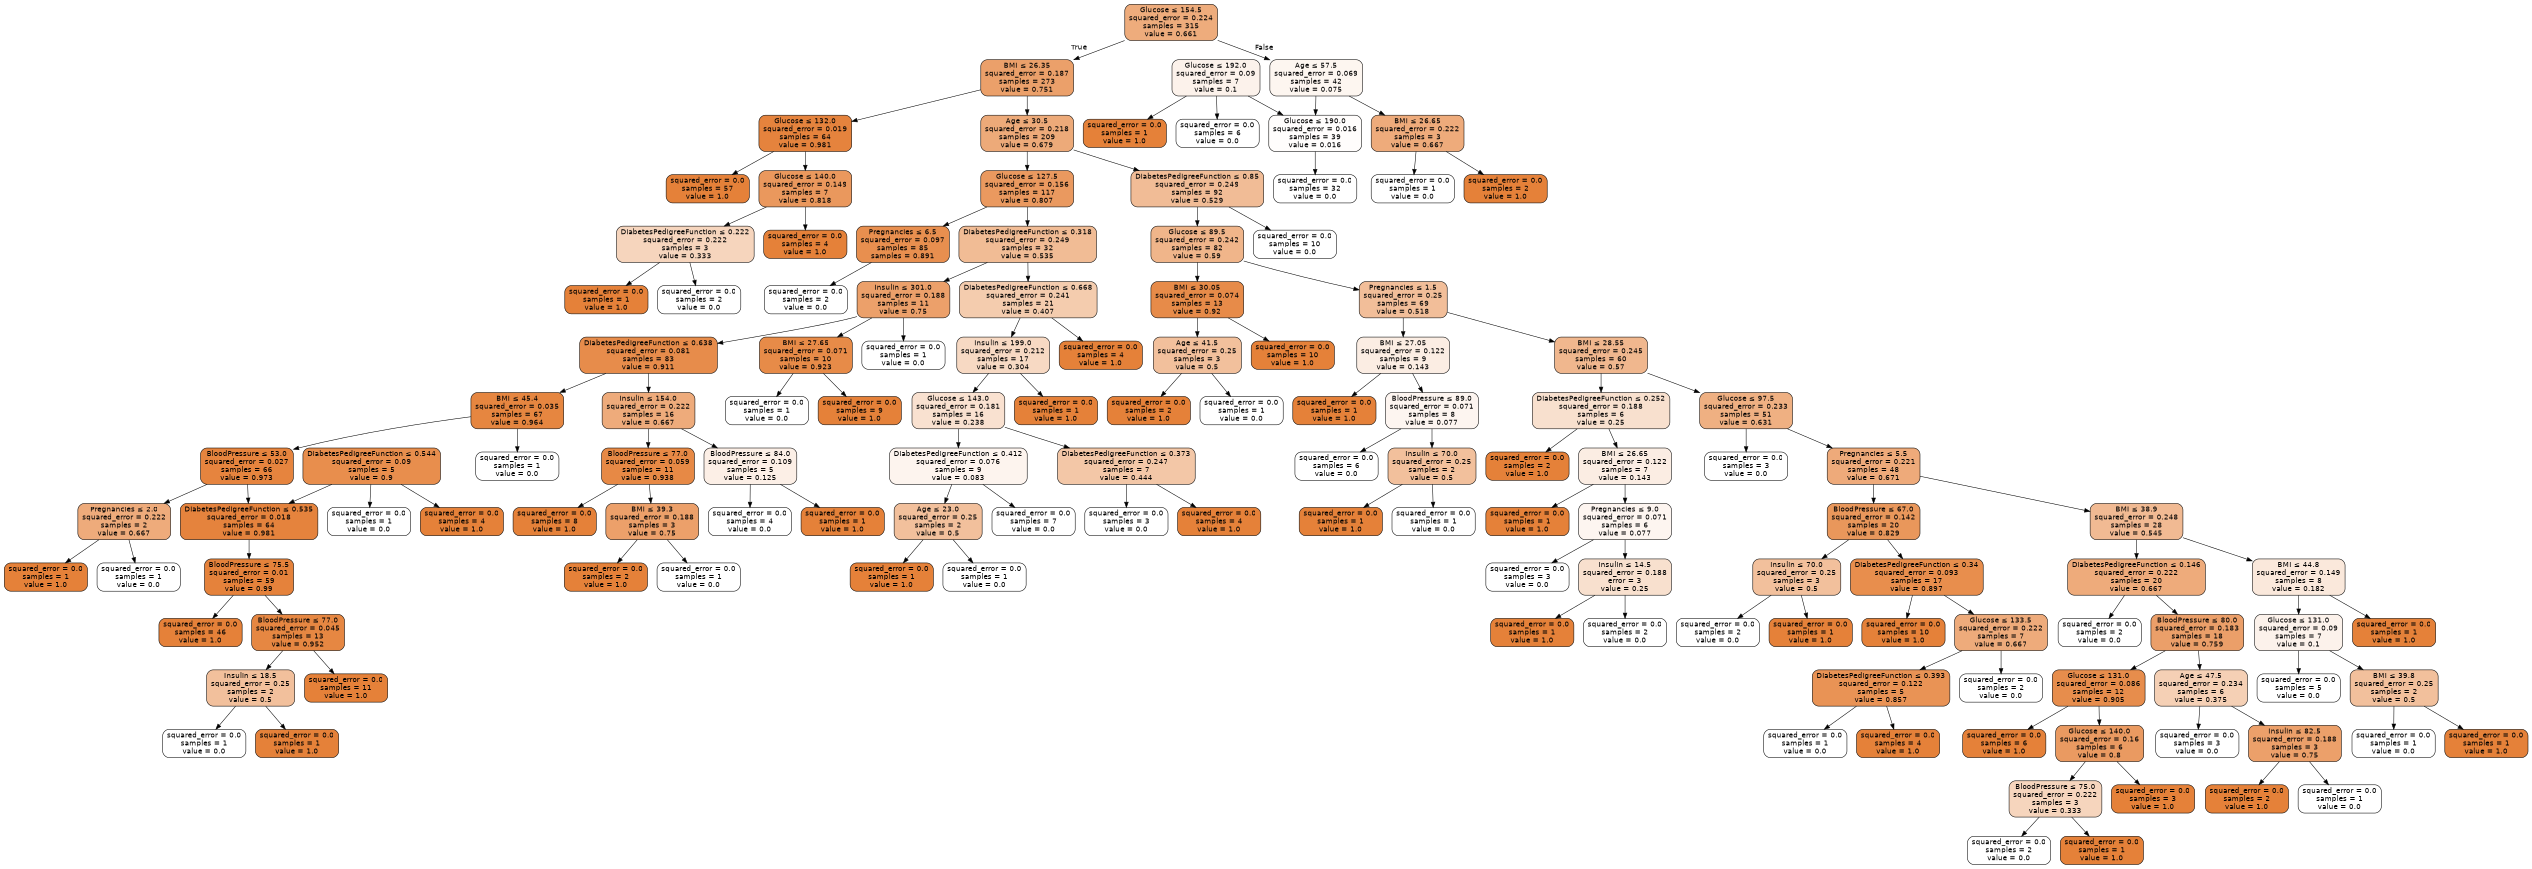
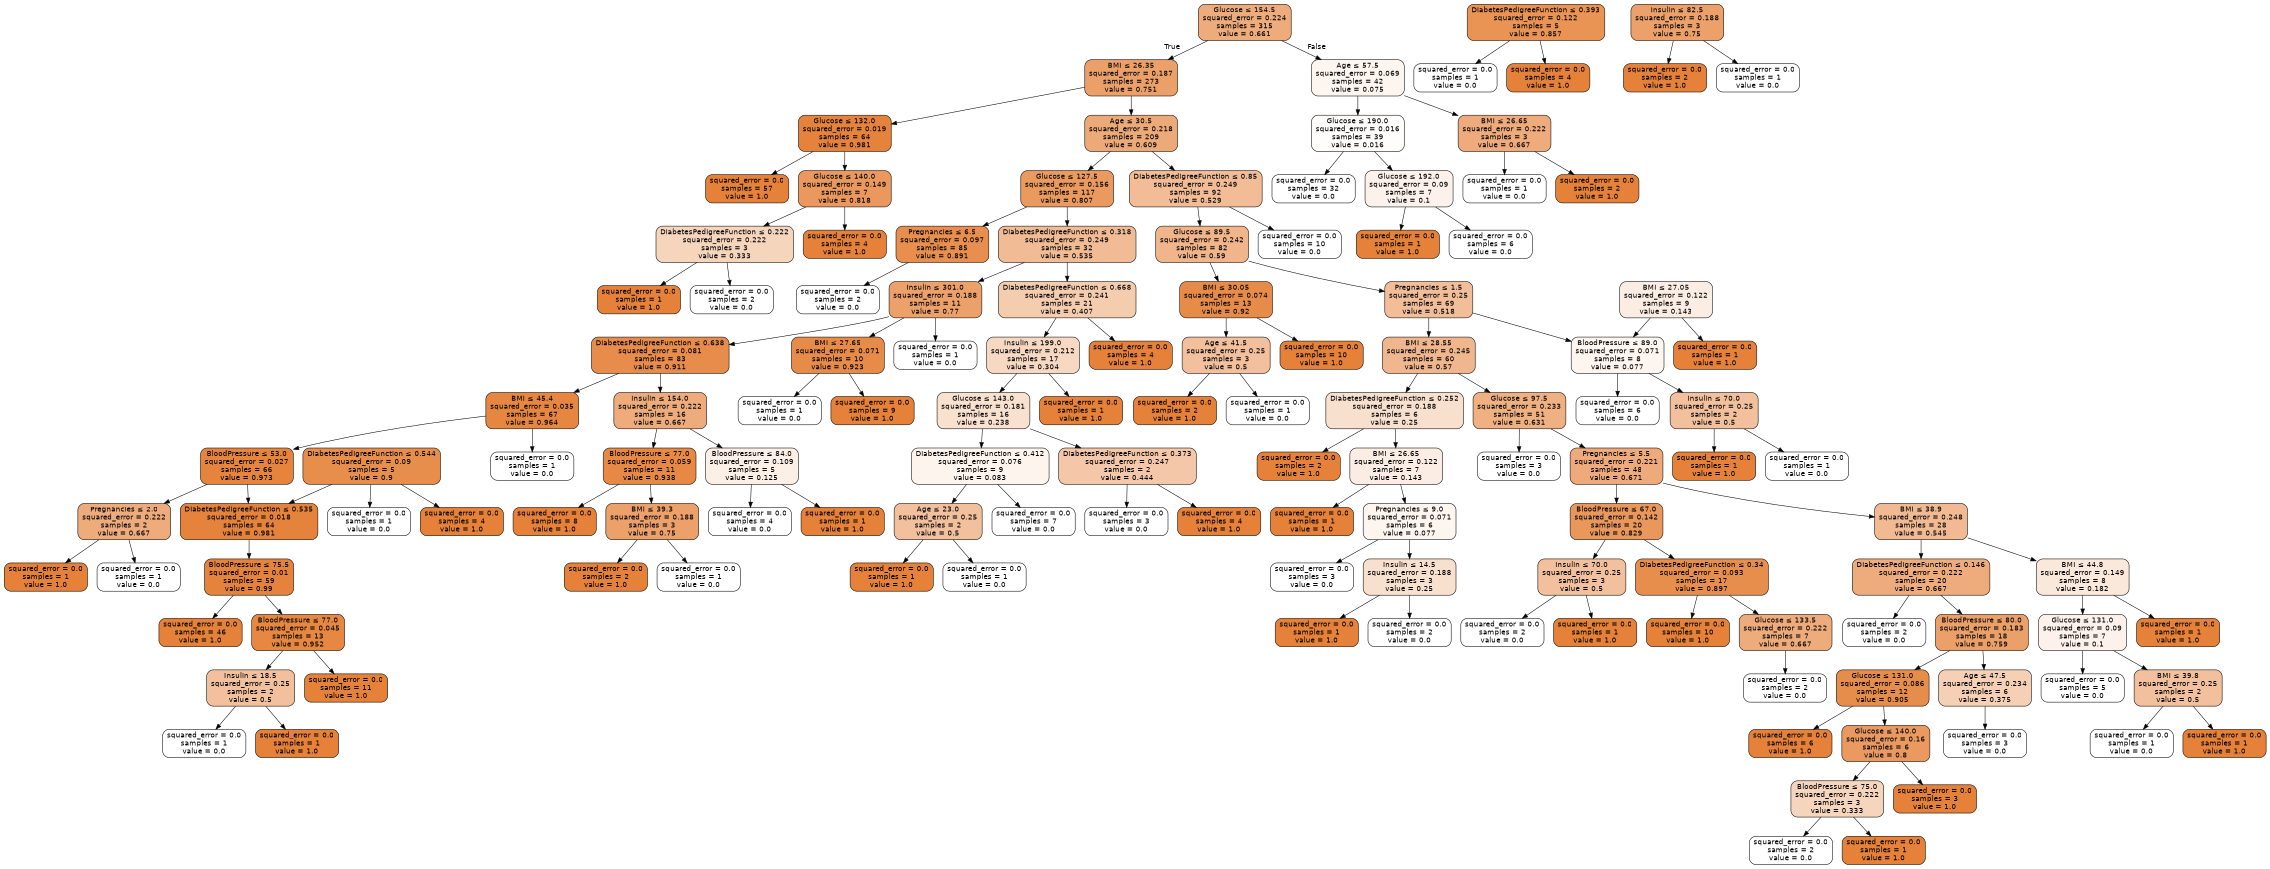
(1263, 104) -> (1382, 159)
(1027, 145) -> (1131, 145)
(903, 256) -> (942, 256)
(903, 311) -> (935, 311)
(1403, 325) -> (1519, 326)
(1126, 470) -> (1127, 470)
(1625, 581) -> (1410, 581)
(1944, 659) -> none
(2246, 714) -> none
